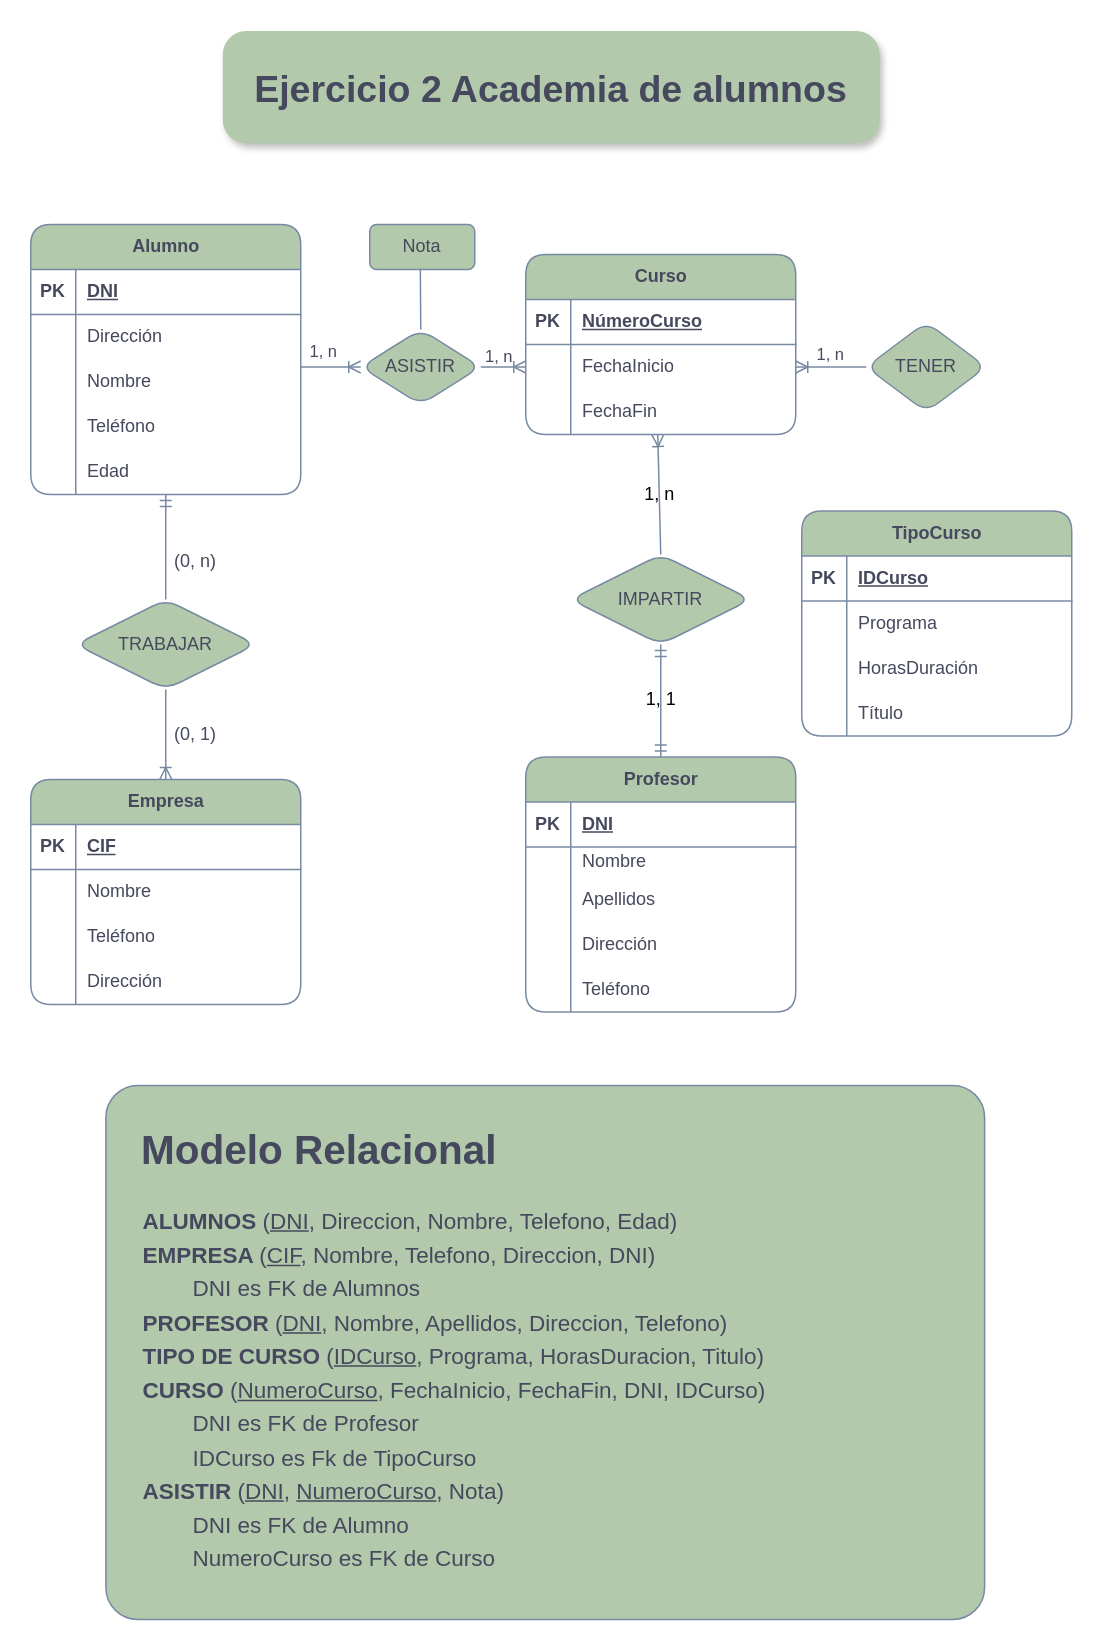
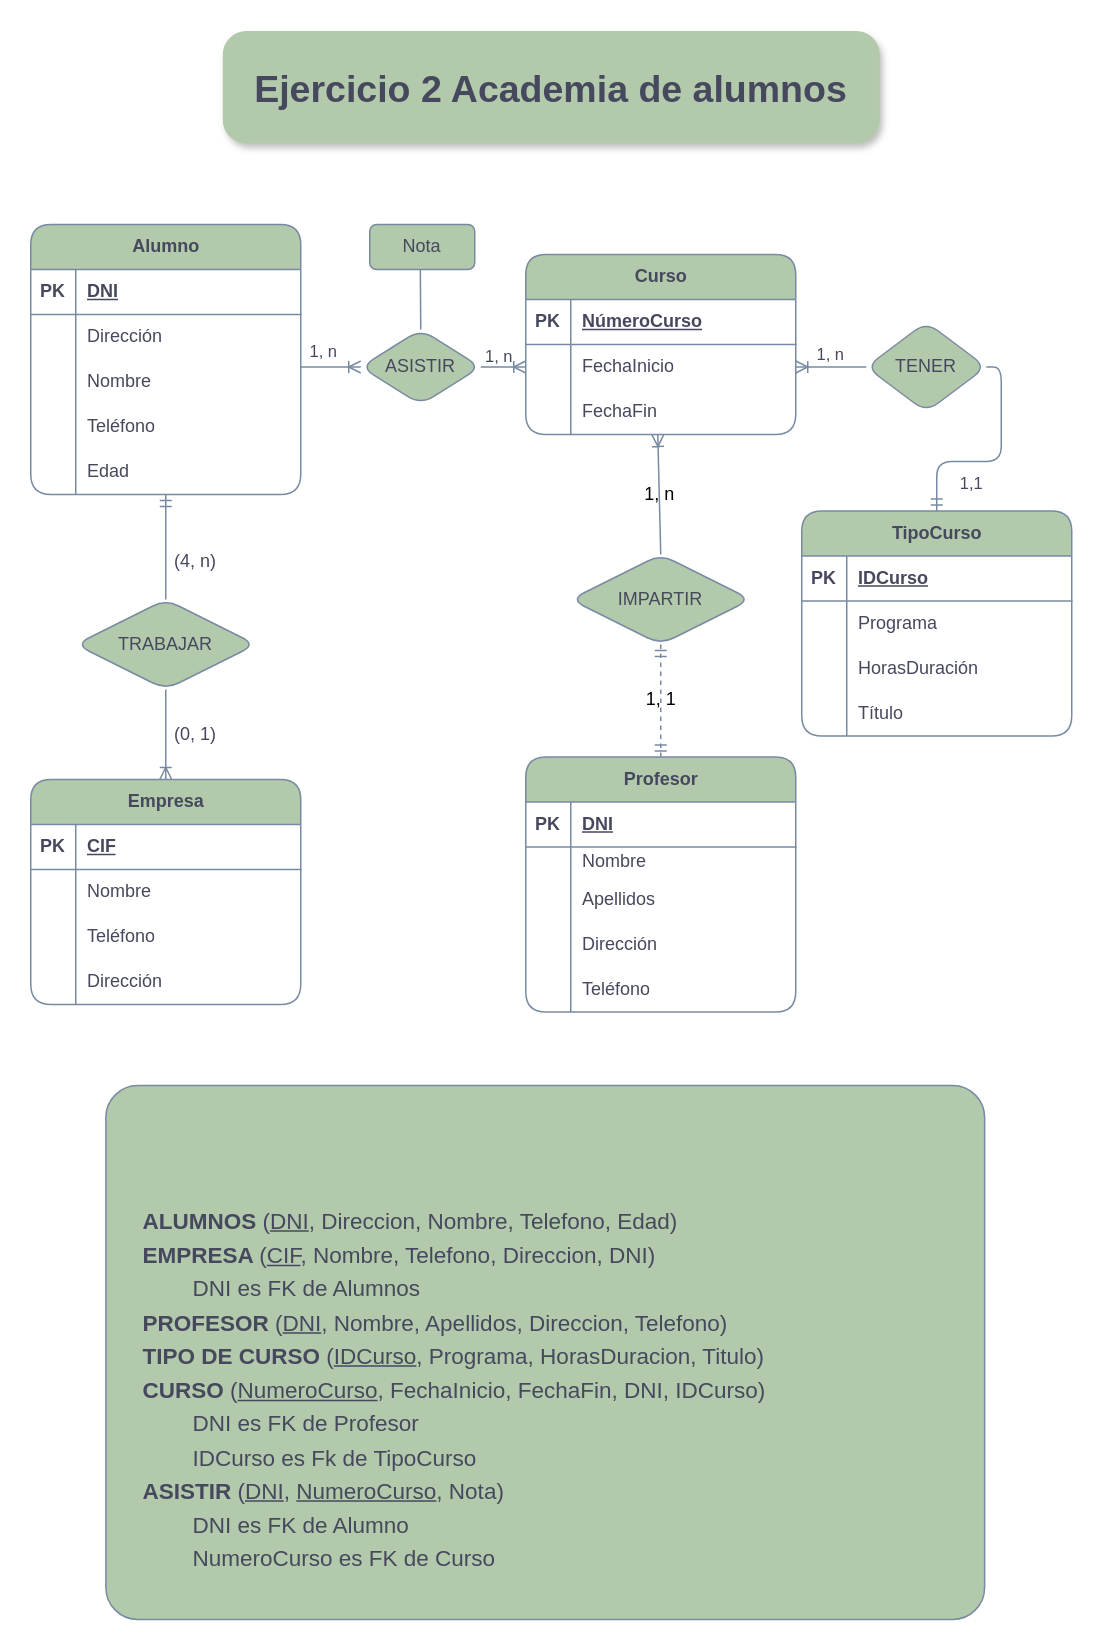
none -> (997, 458)
(196, 562) -> (196, 562)
(661, 699) -> (661, 699)
(402, 1151) -> none
